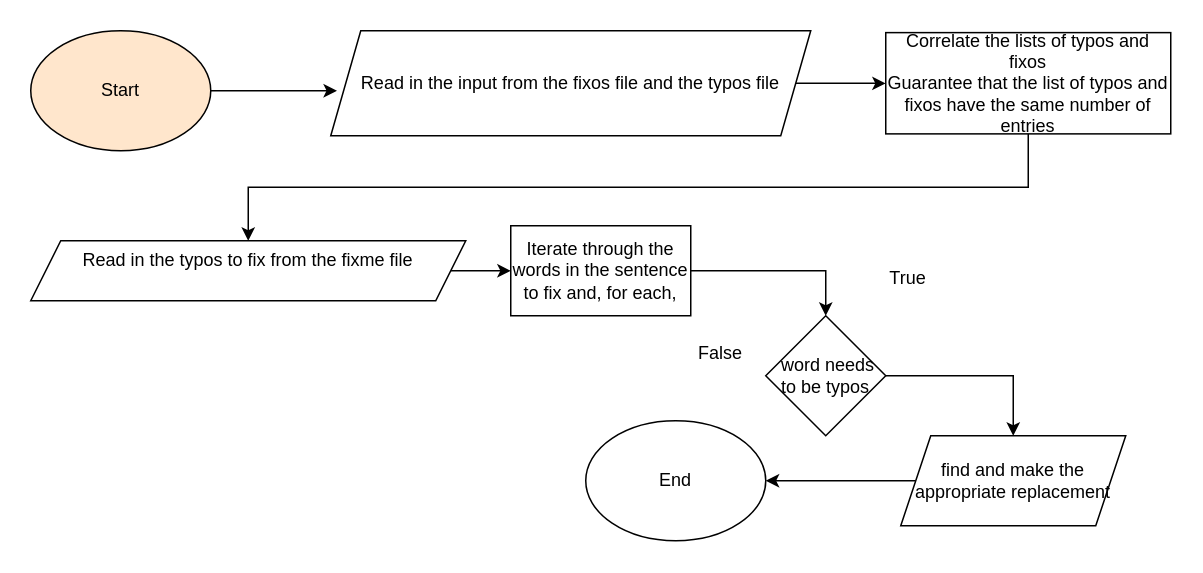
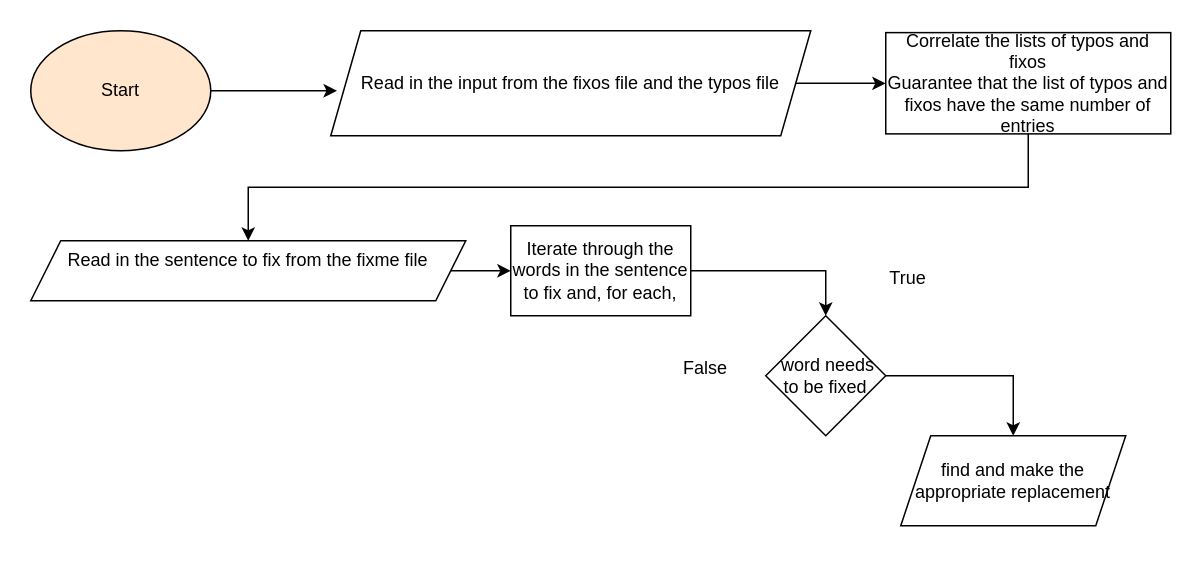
(248, 271) -> (248, 271)
(721, 353) -> (706, 368)
(826, 376) -> (826, 376)
(676, 481) -> none
(846, 481) -> none
